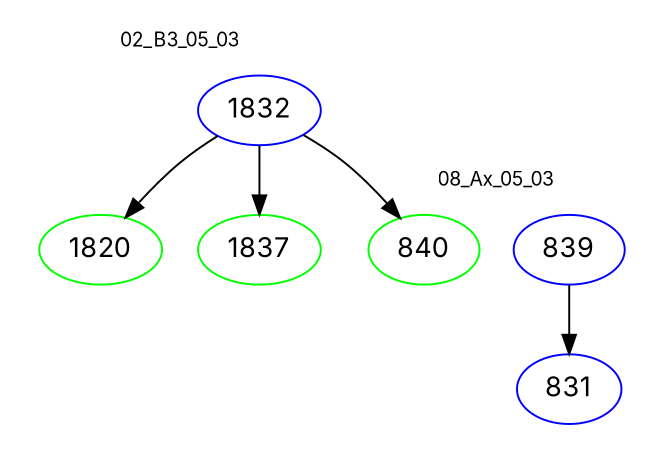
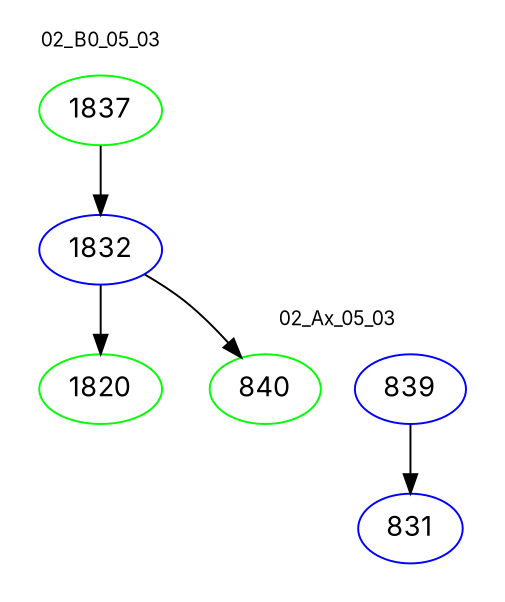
(180, 42) -> (101, 42)
(259, 171) -> (101, 171)
(497, 181) -> (338, 320)
